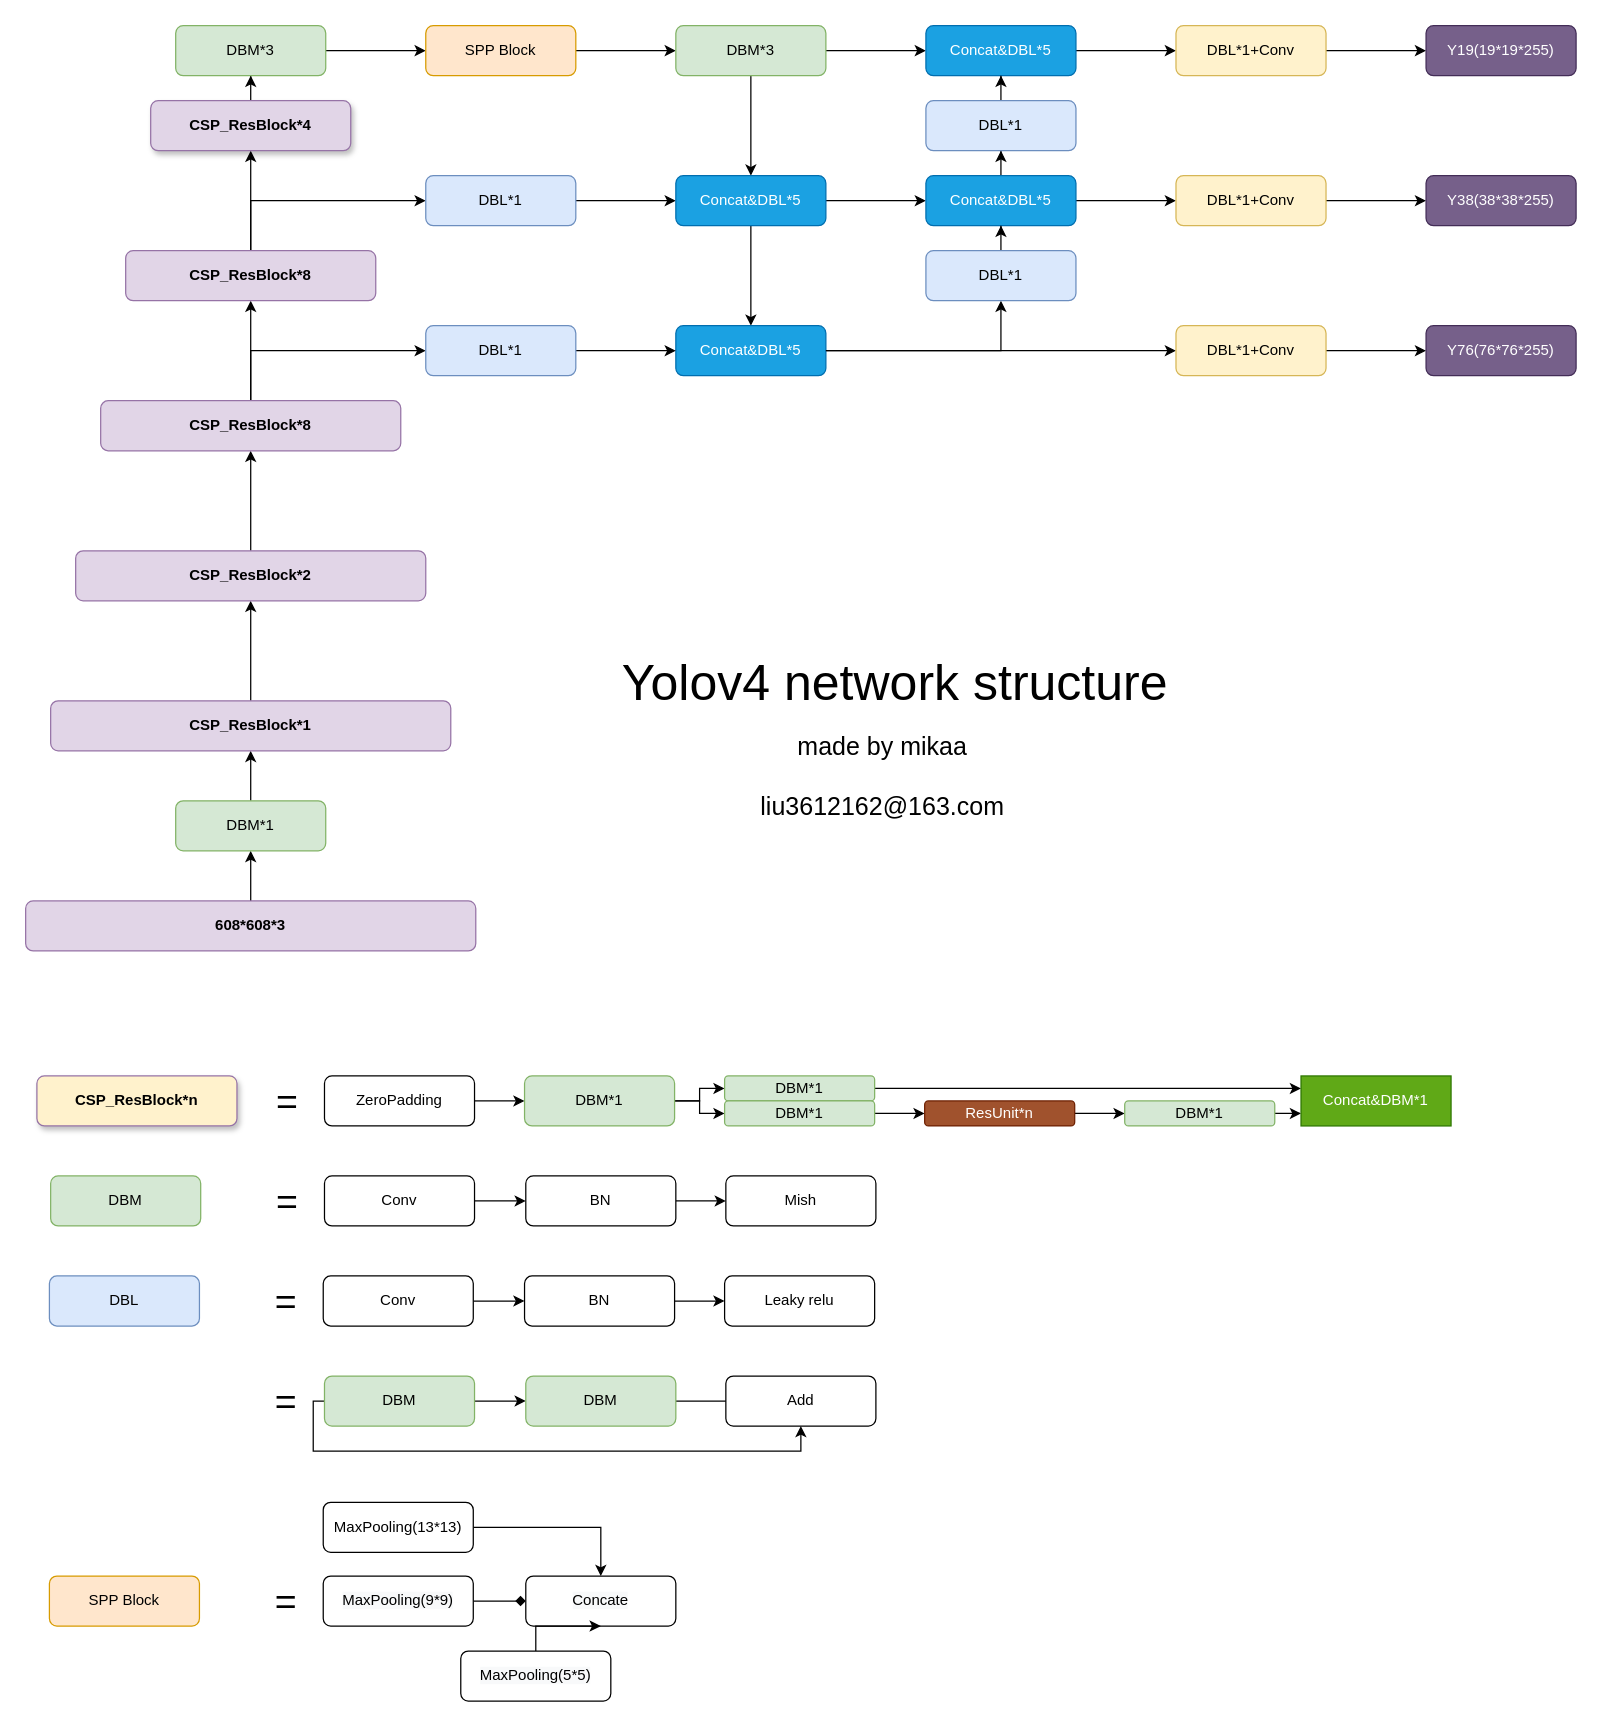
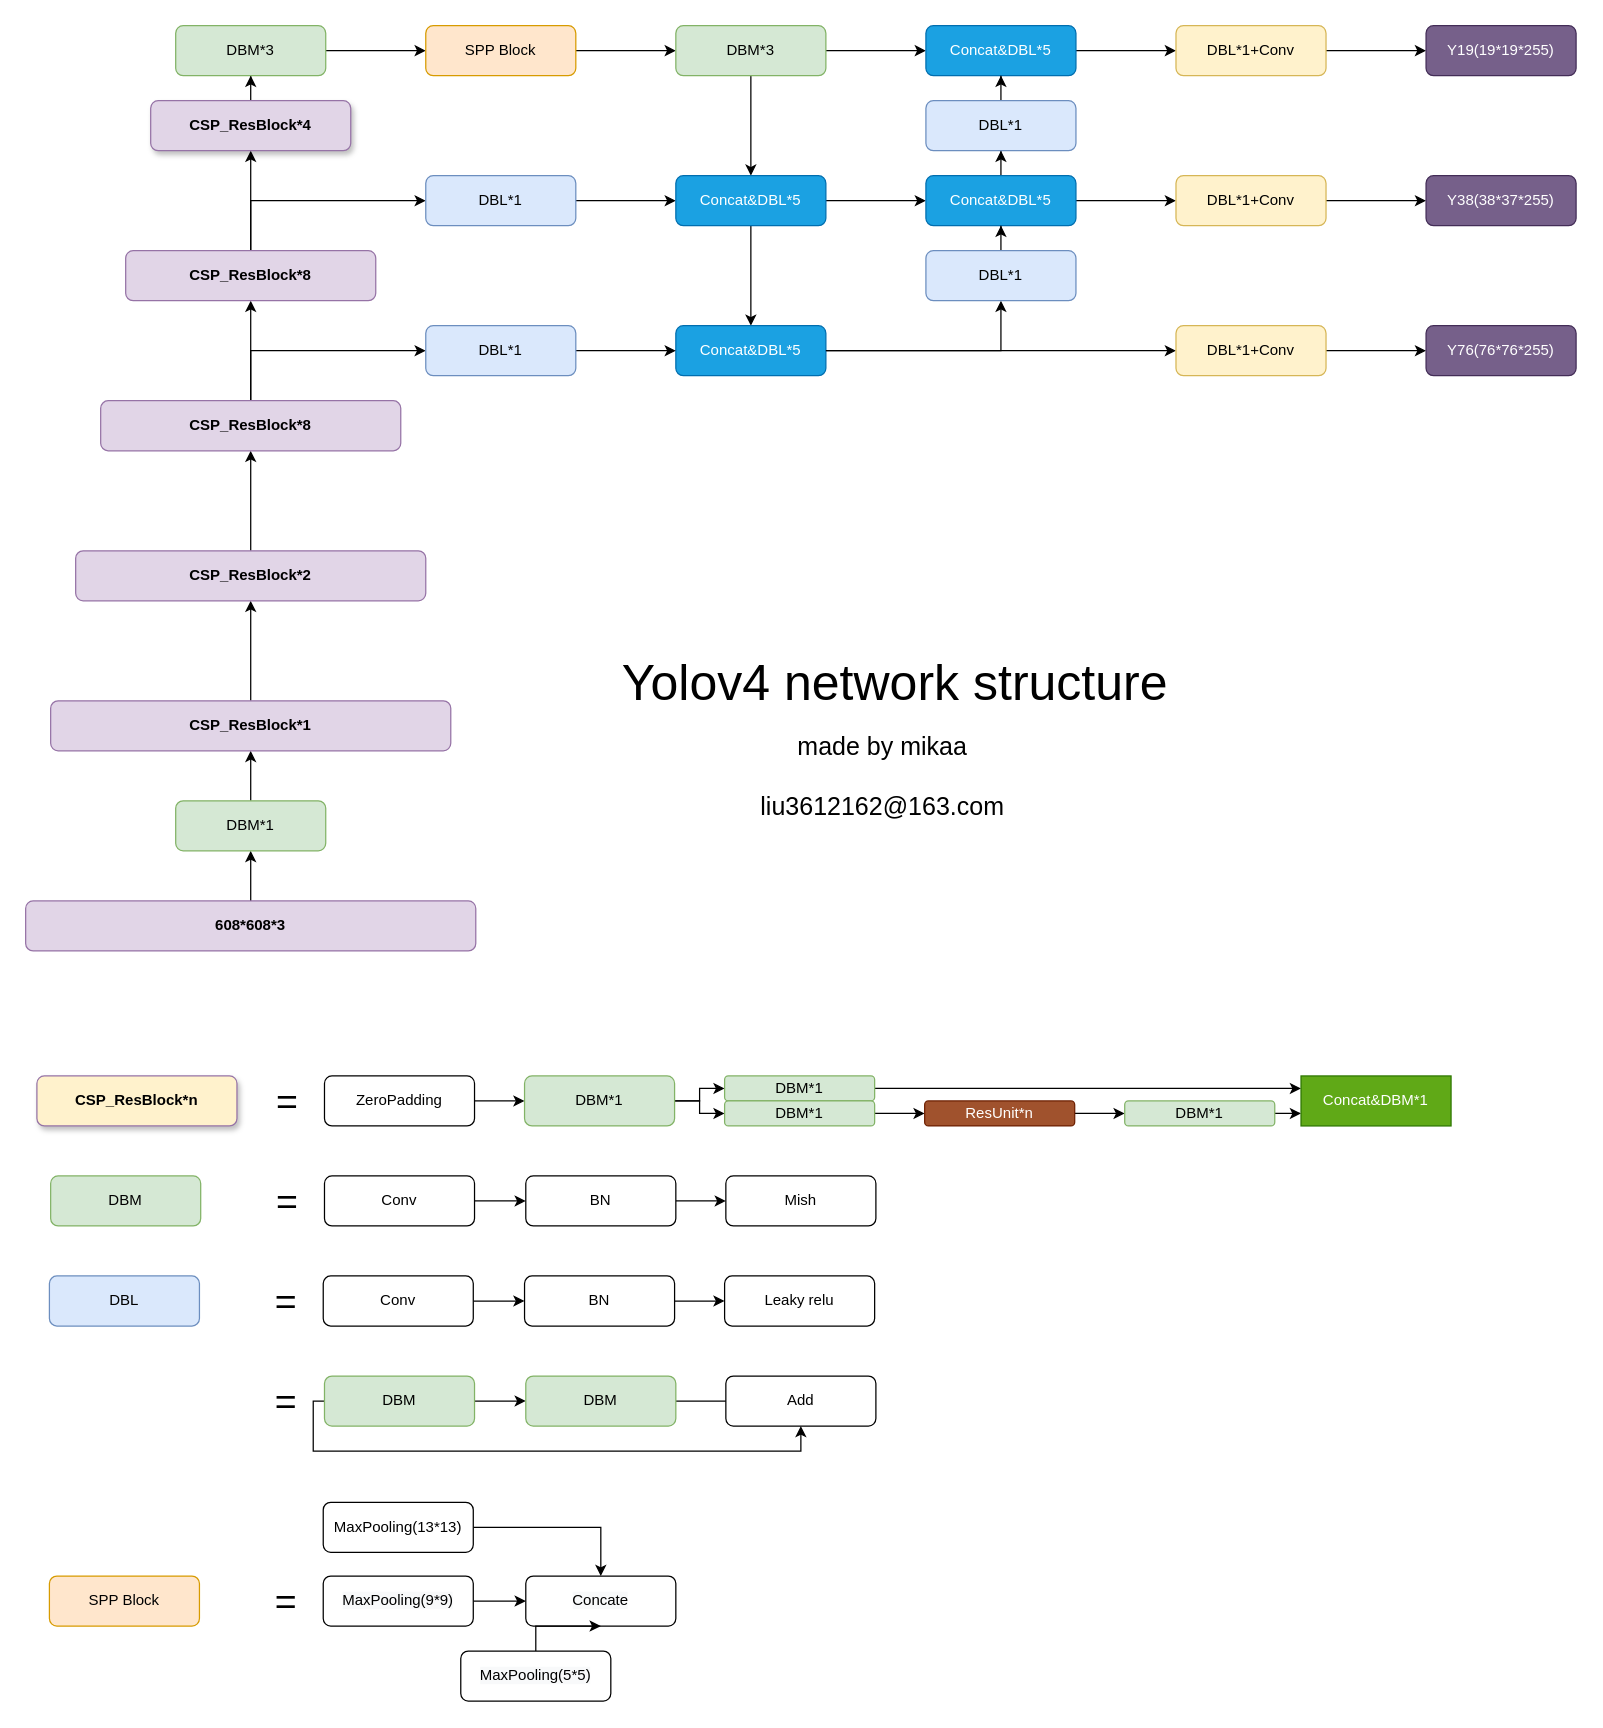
(1501, 201) -> (1501, 201)
(515, 1601) -> (516, 1601)
